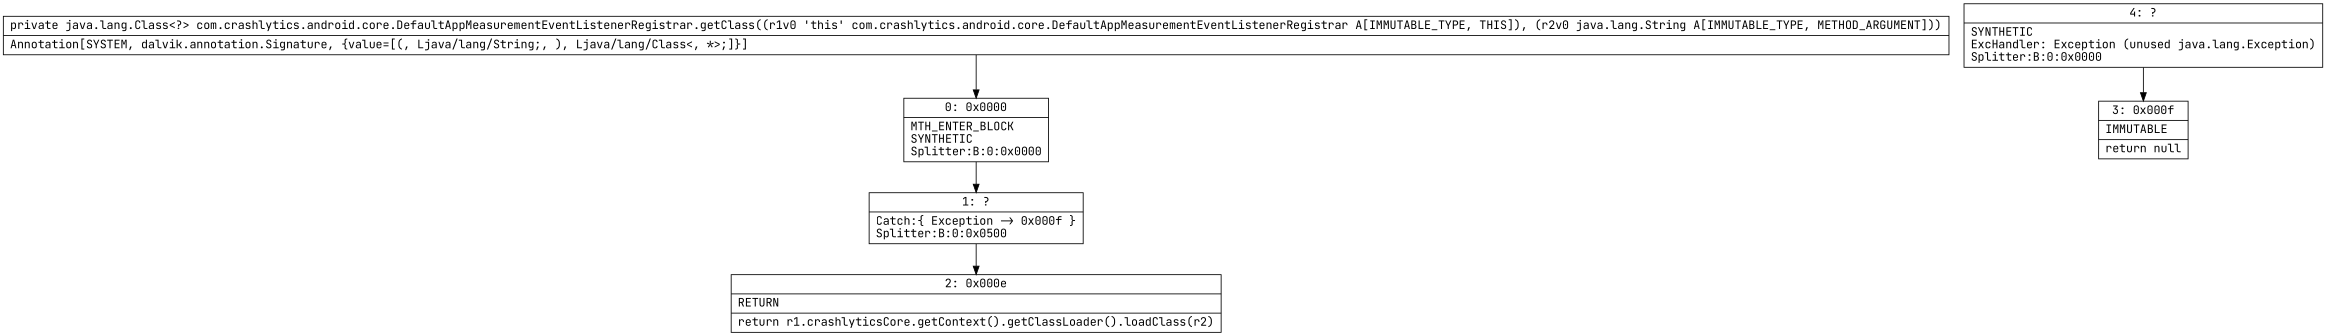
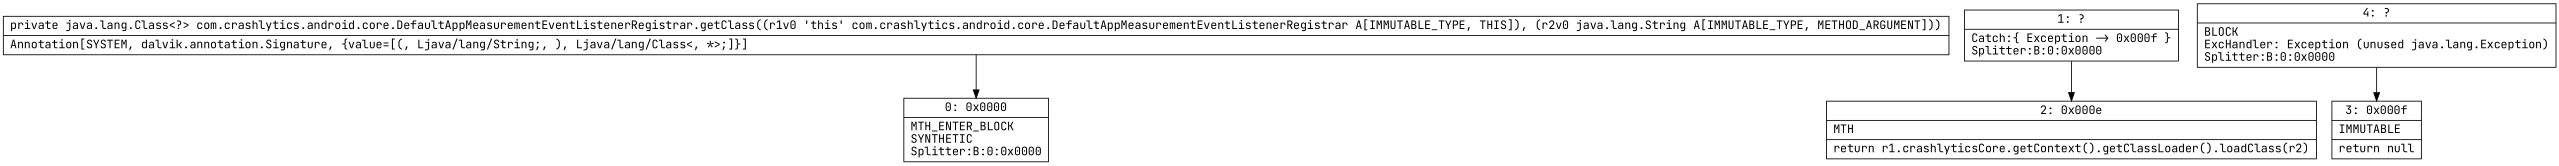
(2002, 32) -> (2222, 32)
(976, 173) -> none
(941, 234) -> (2037, 51)
(759, 303) -> (1844, 130)
